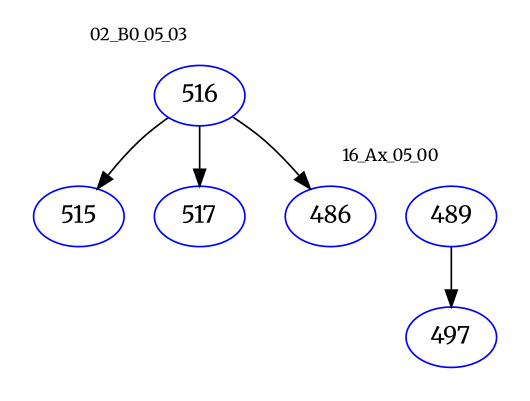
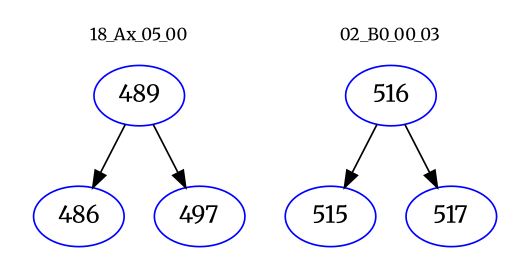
(139, 36) -> (391, 36)
(391, 157) -> (139, 36)
(282, 158) -> (113, 149)
